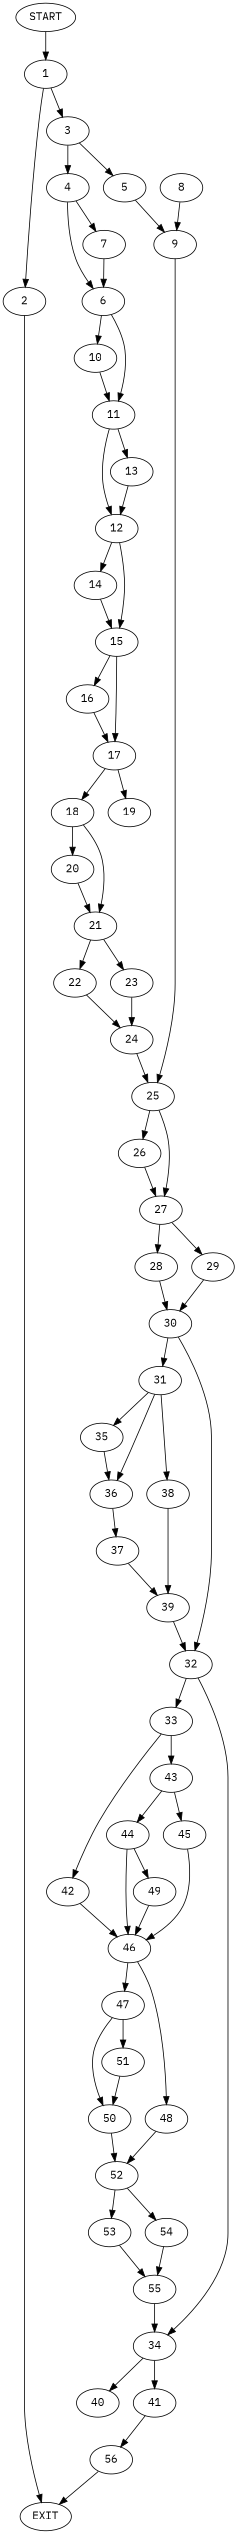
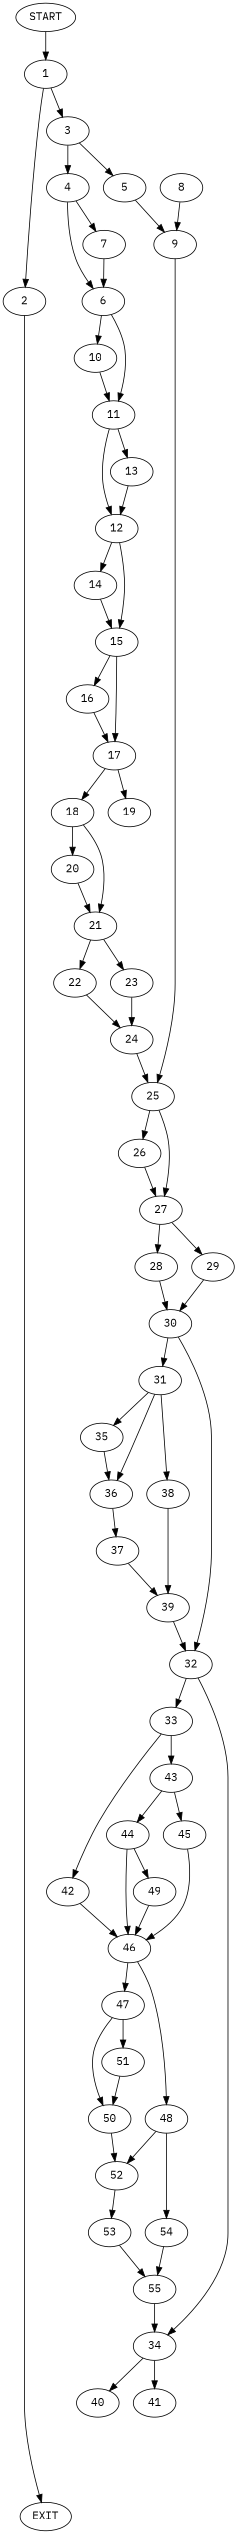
(139, 2201) -> (166, 2172)
(111, 2460) -> none
